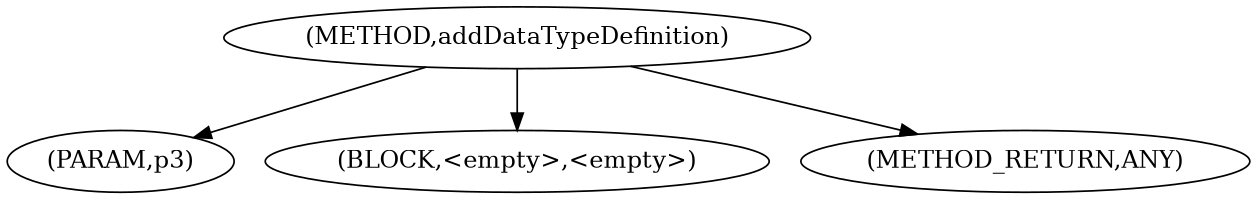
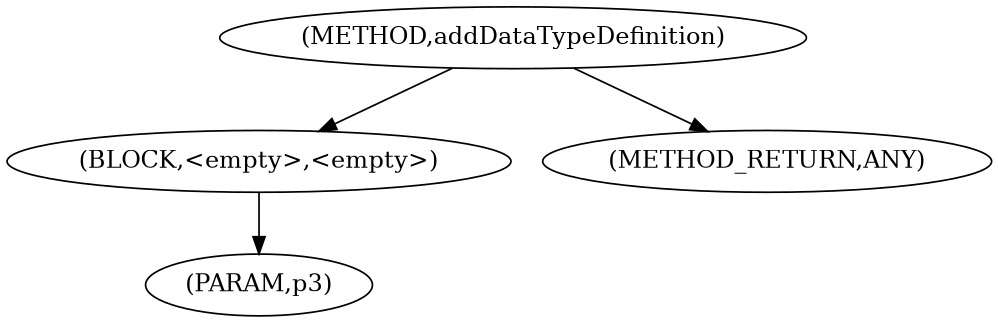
(318, 100) -> (259, 215)
